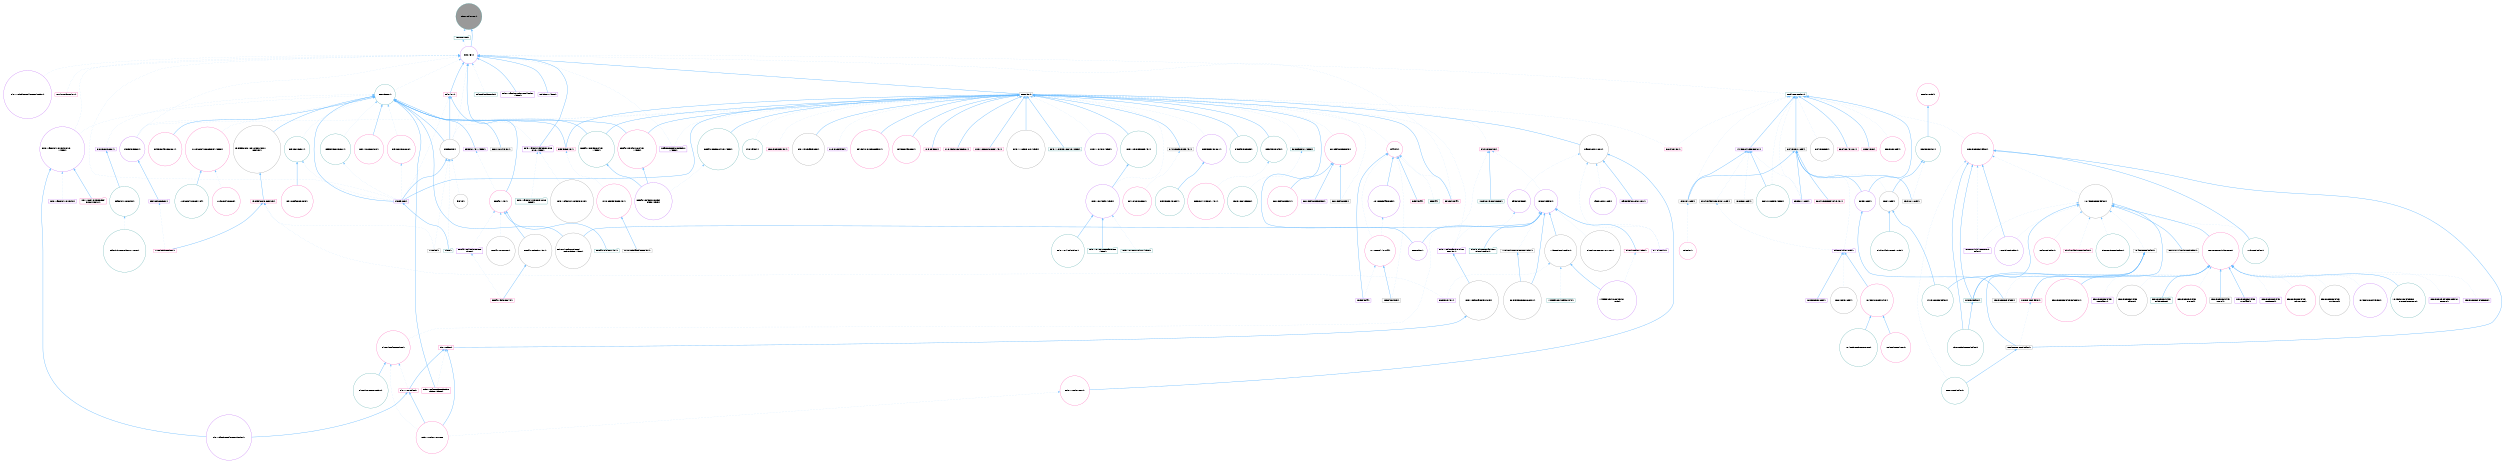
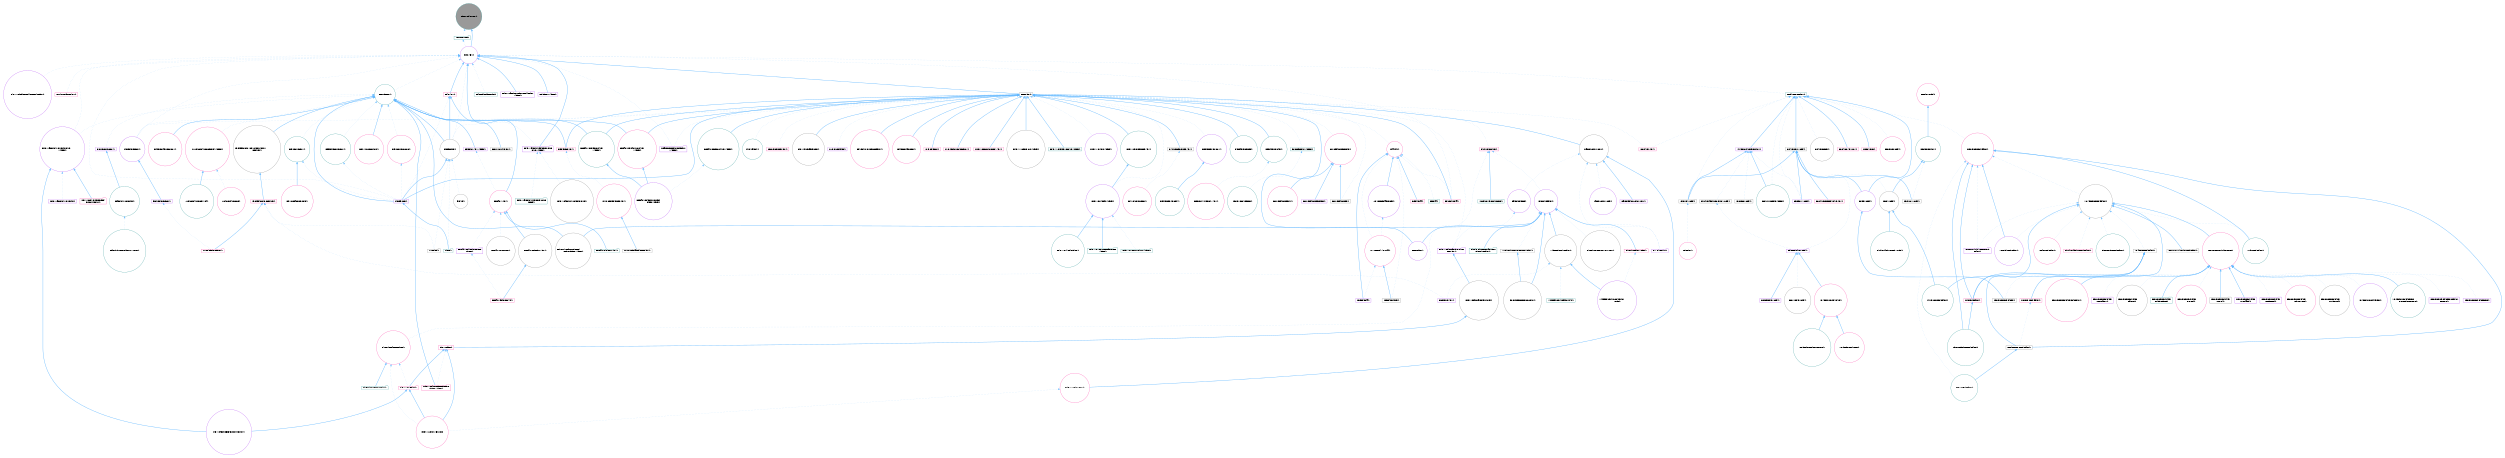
(1973, 300) -> (1973, 300)
(371, 391) -> (375, 388)
